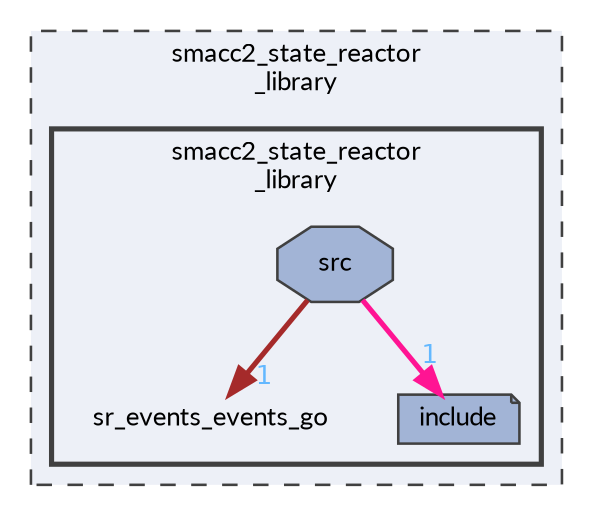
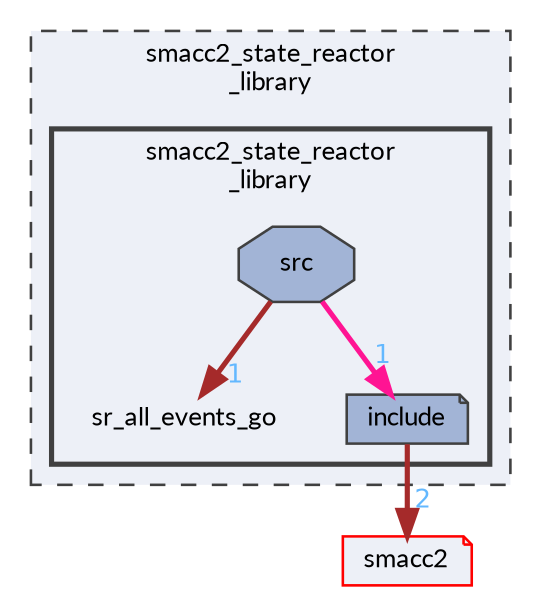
(211, 419) -> (186, 419)
none -> (407, 561)
